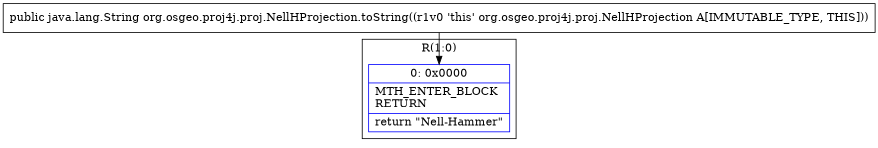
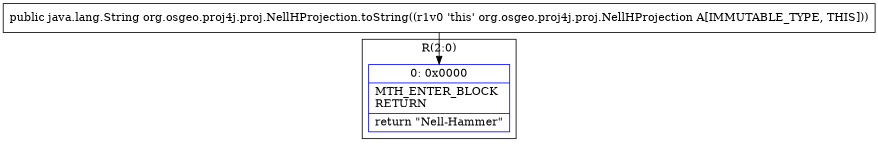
(439, 48) -> (439, 48)
